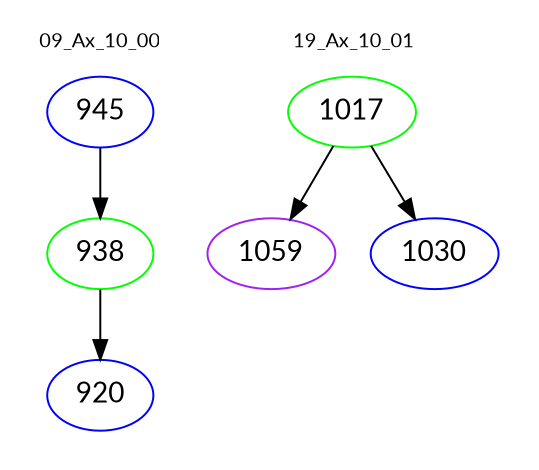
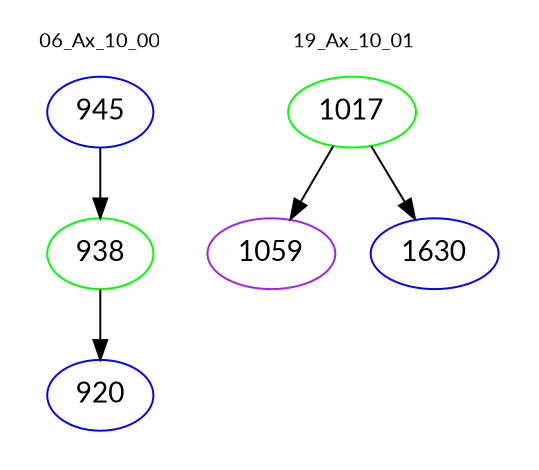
(100, 42) -> (100, 42)
(435, 254) -> (435, 254)
